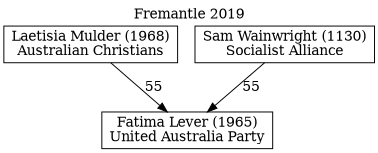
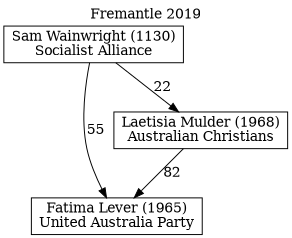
none -> (143, 84)
(154, 87) -> (172, 173)
